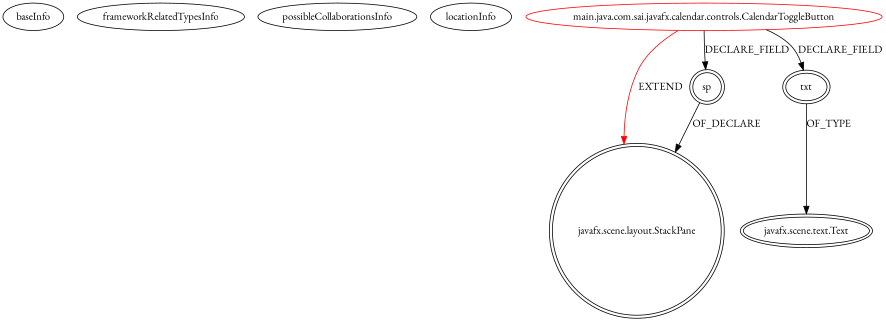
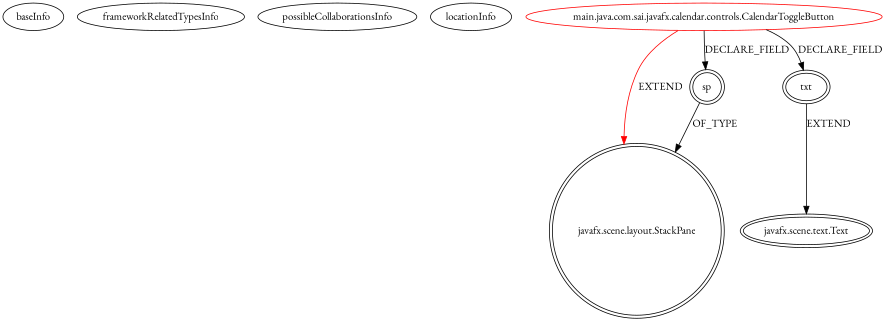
(727, 124) -> (715, 124)
(829, 124) -> (829, 124)
